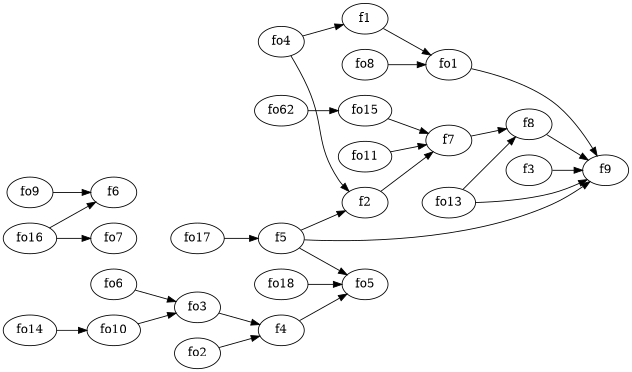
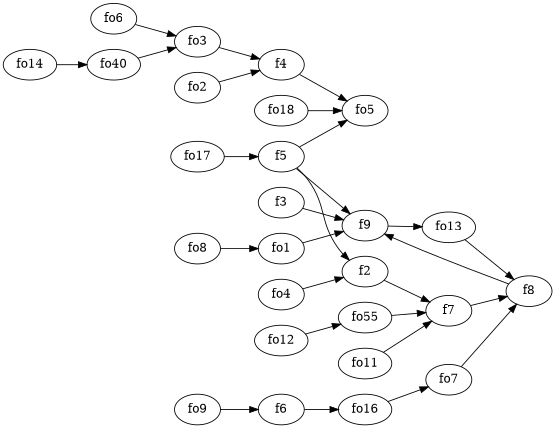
(365, 19) -> none
(281, 111) -> (281, 341)
(365, 111) -> (365, 318)
(529, 198) -> (401, 226)
(69, 217) -> (317, 410)
(114, 330) -> (114, 65)
none -> (486, 339)
